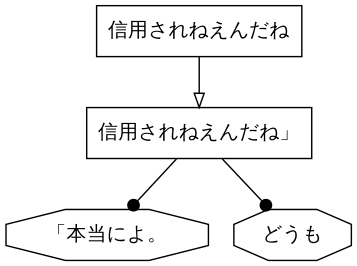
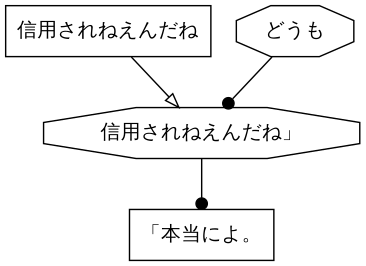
(199, 133) -> (202, 133)
(242, 180) -> (252, 78)
(107, 235) -> (202, 235)
